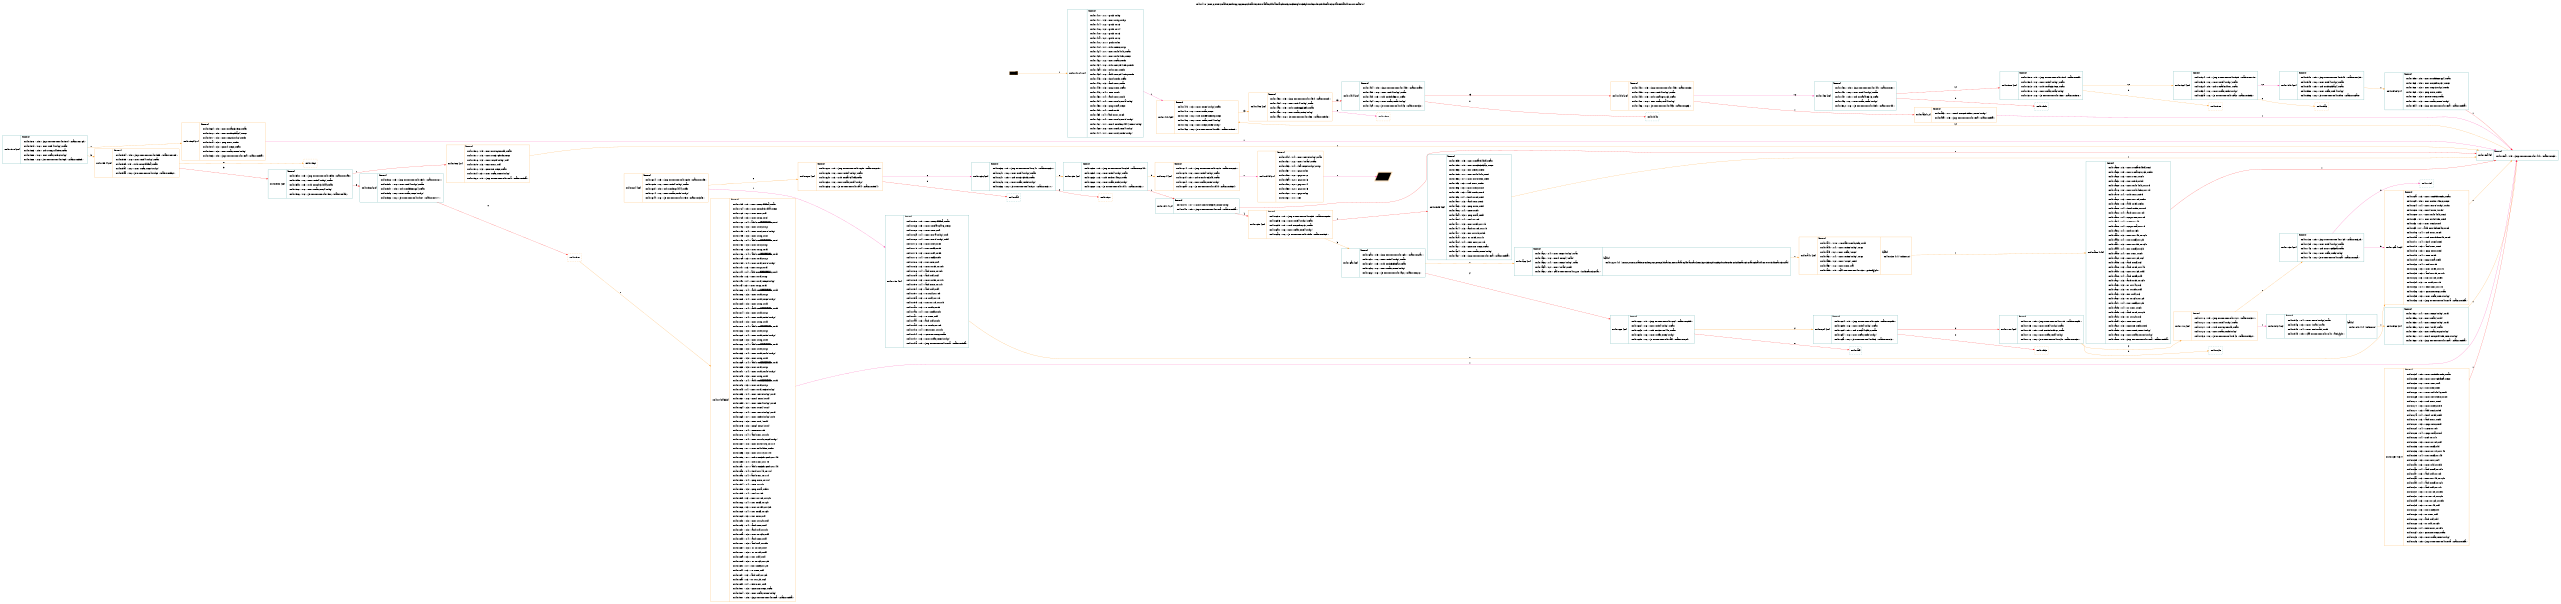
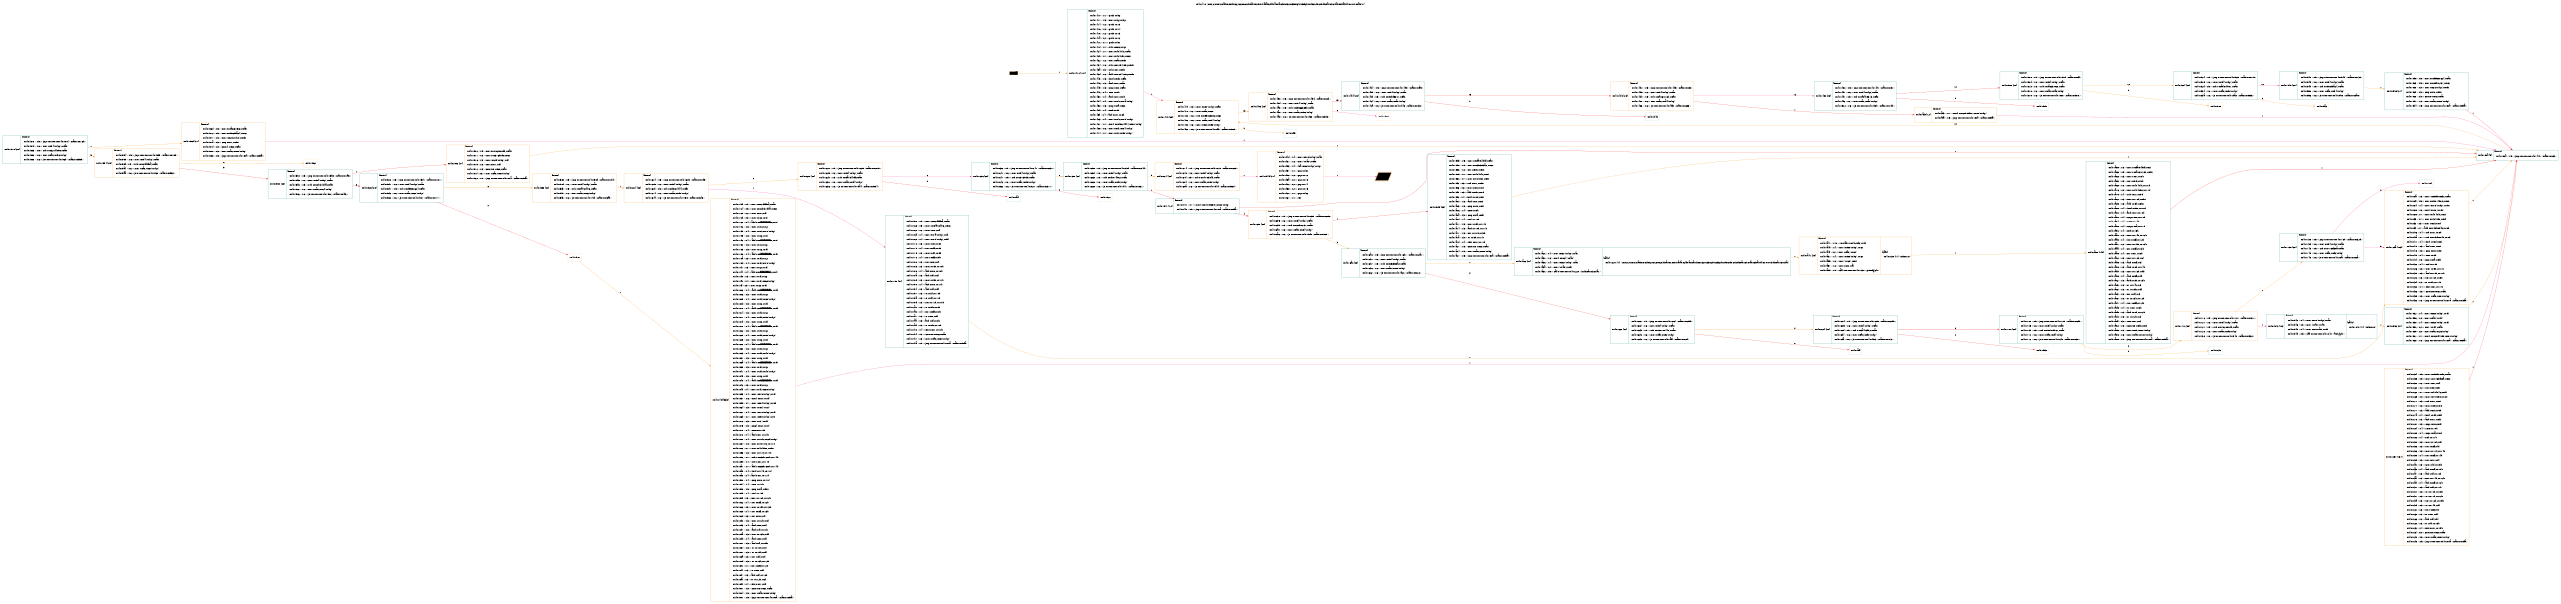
none -> (1290, 133)
none -> (575, 188)
